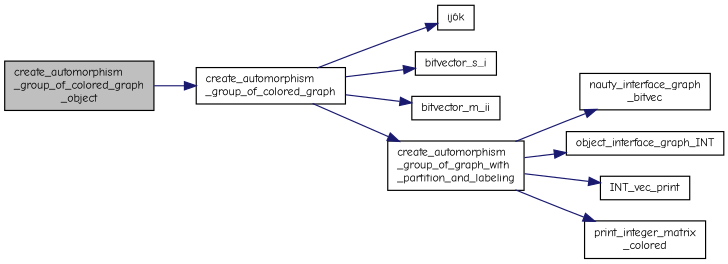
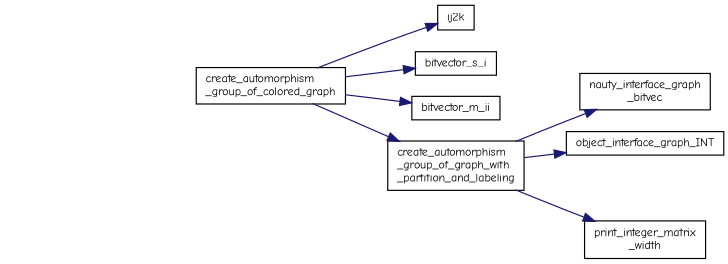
(456, 18) -> (456, 18)
(79, 86) -> none
(645, 188) -> none
(645, 240) -> (645, 240)
